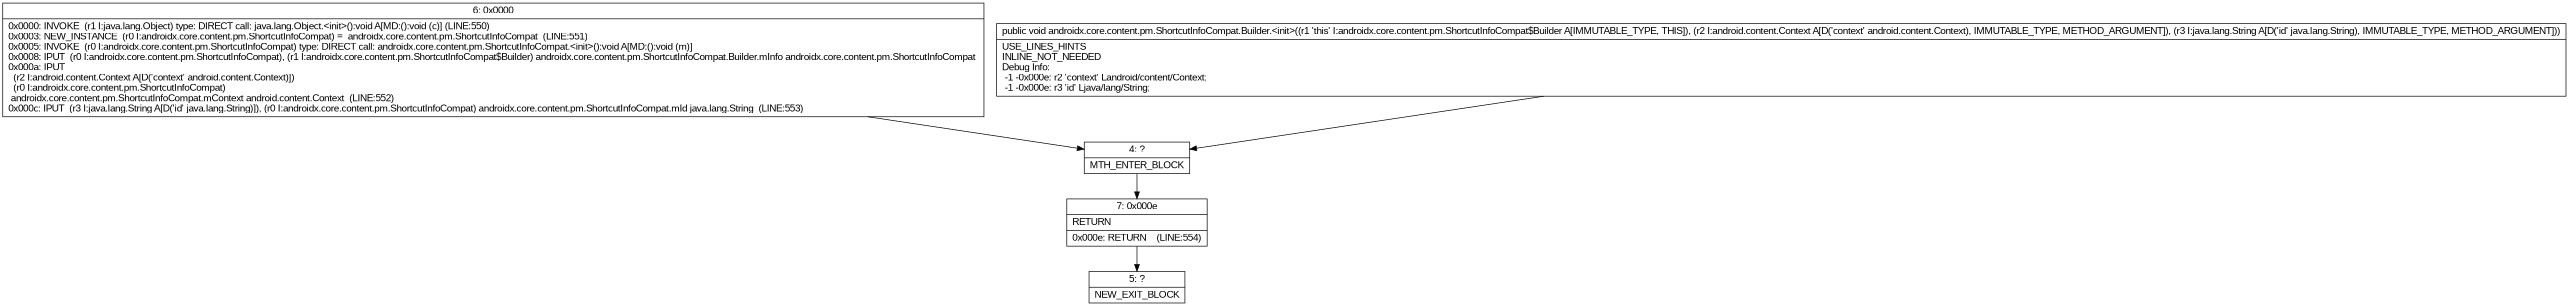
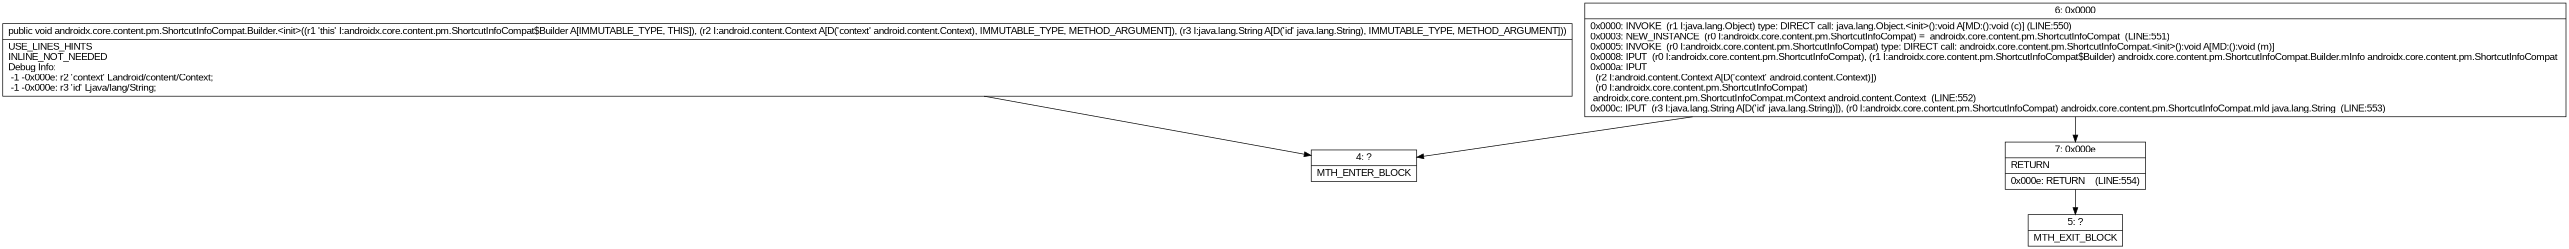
(1137, 183) -> (2075, 126)
(1137, 295) -> (2075, 238)
